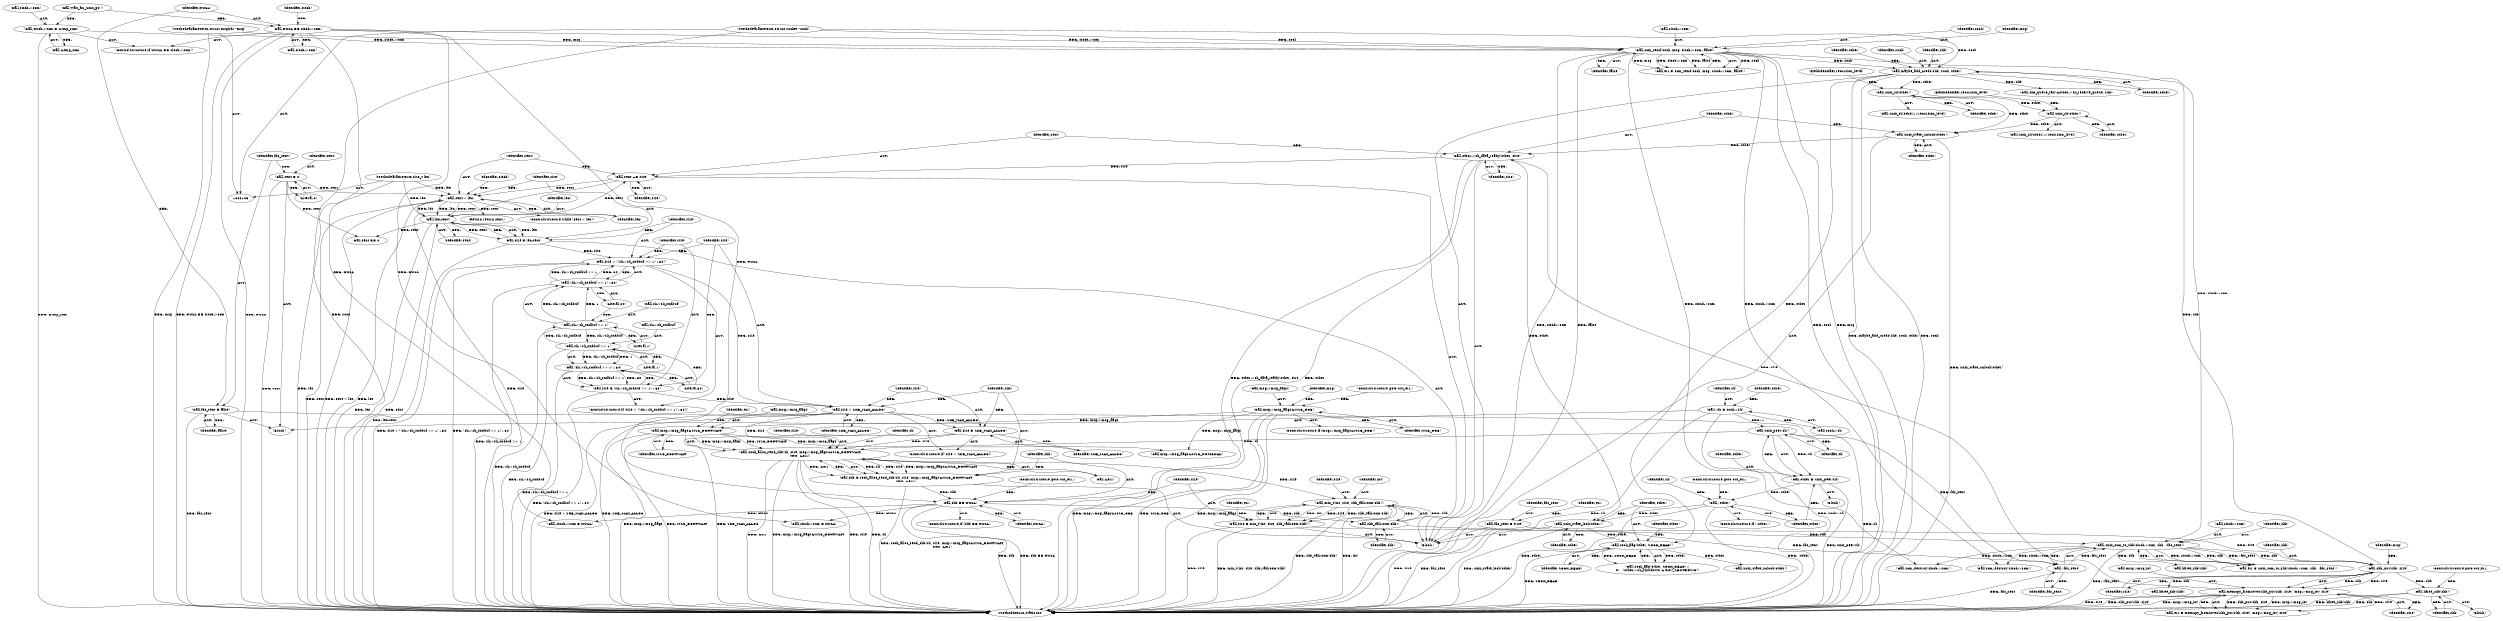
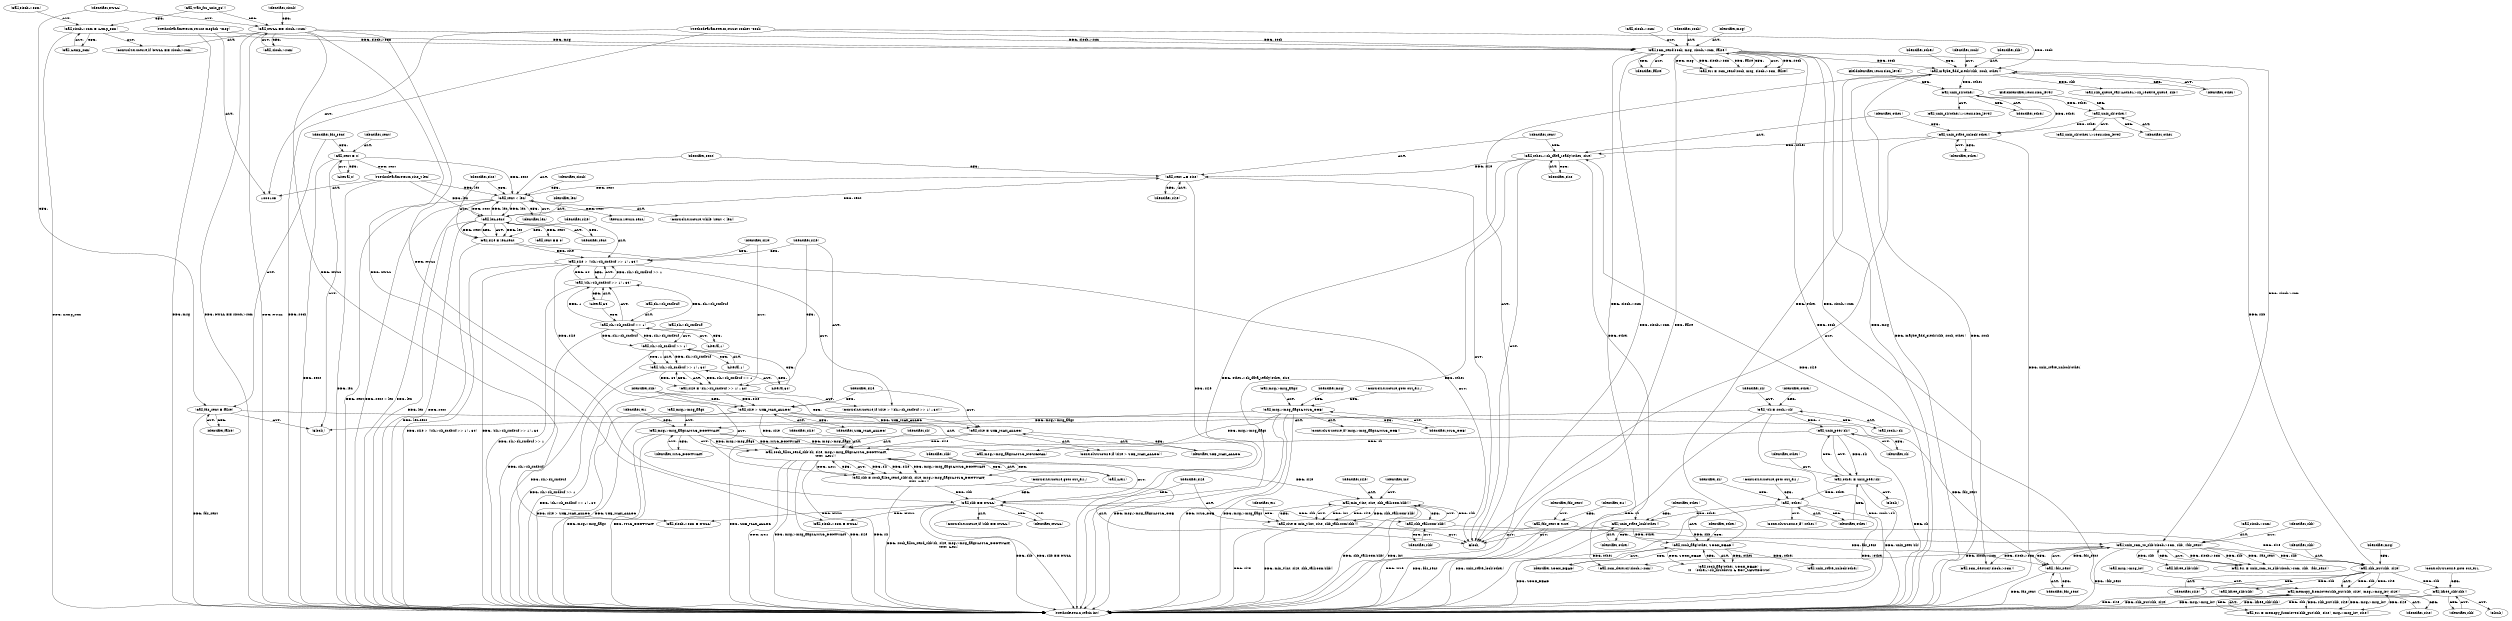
(313, 216) -> (373, 166)
(1761, 321) -> (1794, 302)
